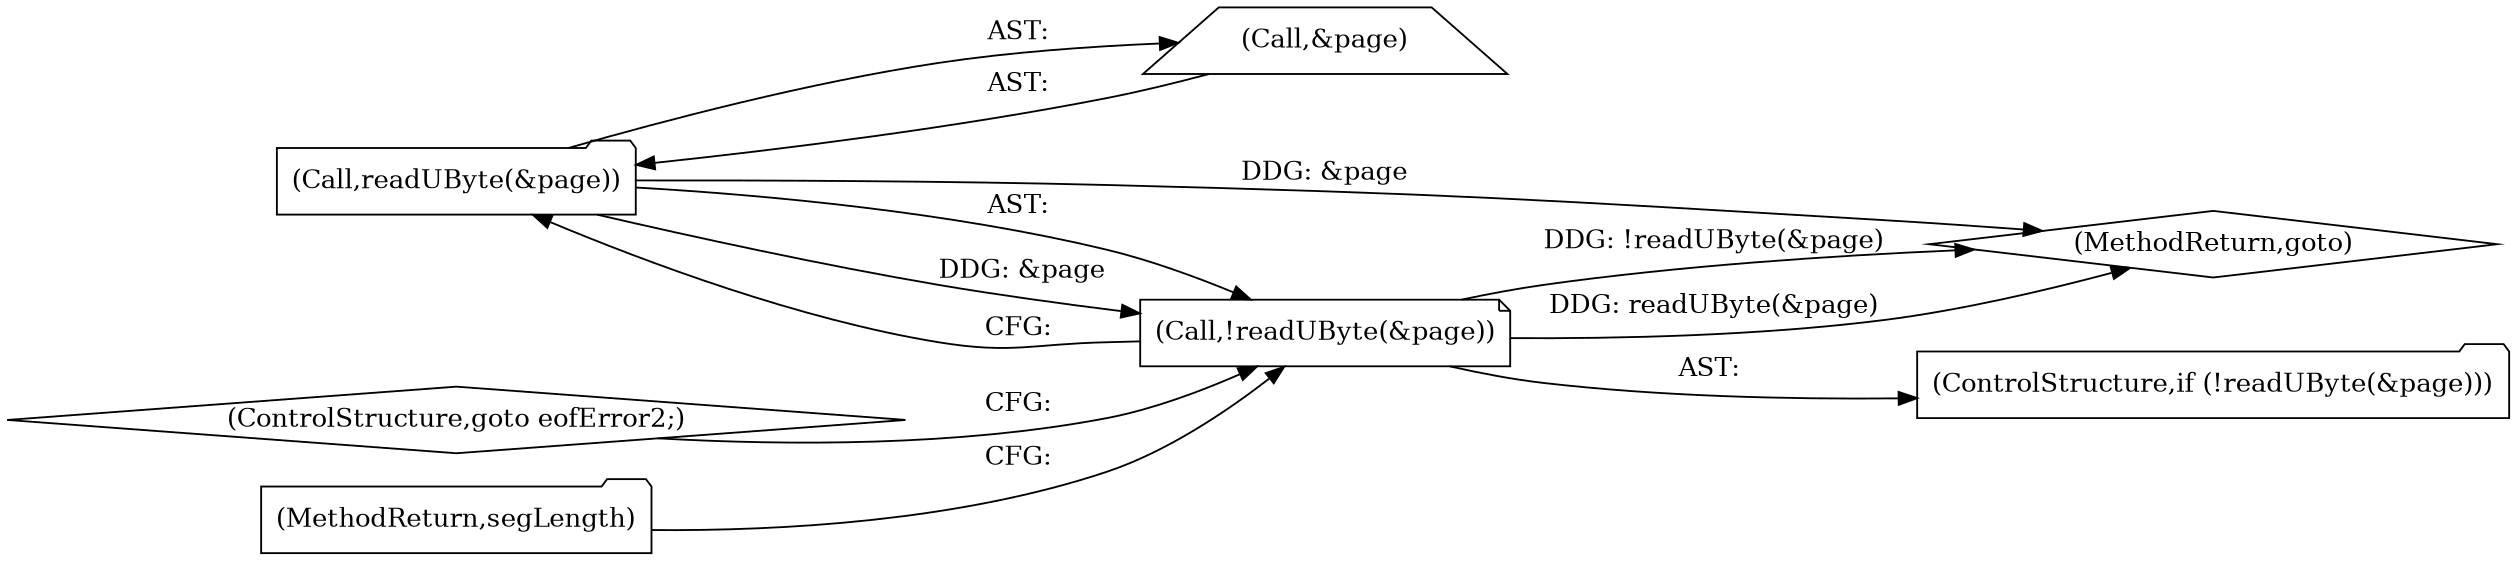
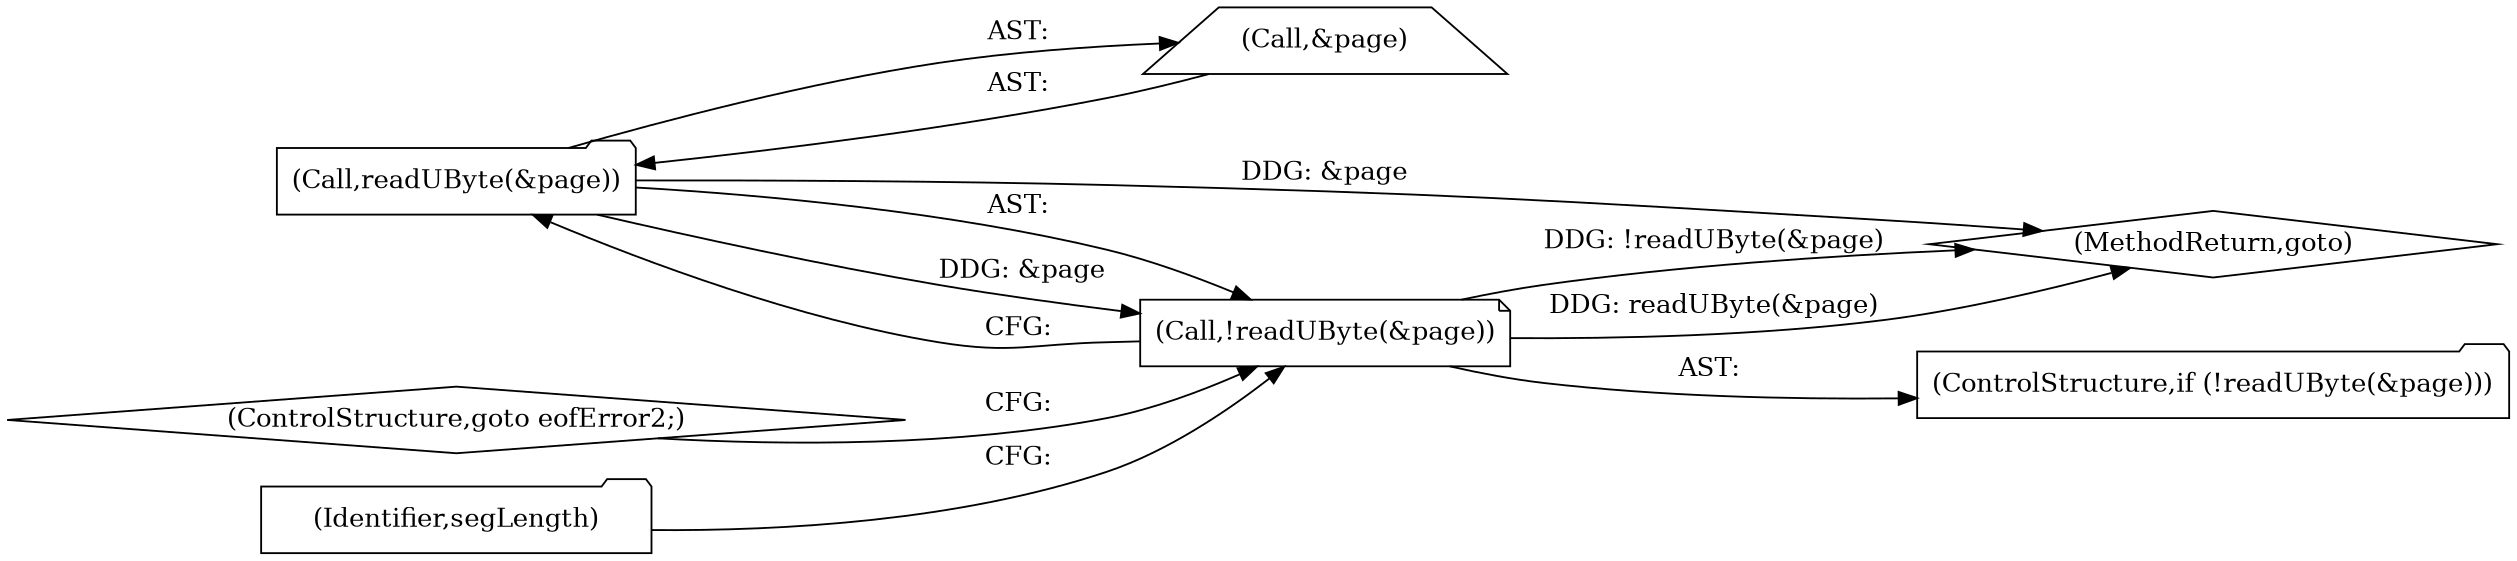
(456, 520) -> (456, 520)
